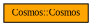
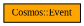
(46, 13) -> (42, 13)
